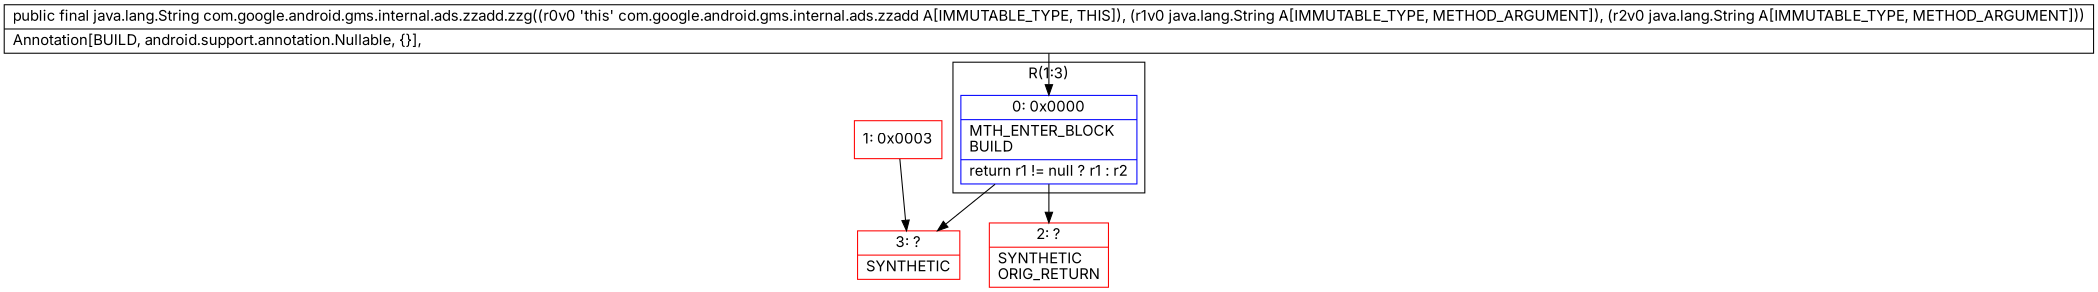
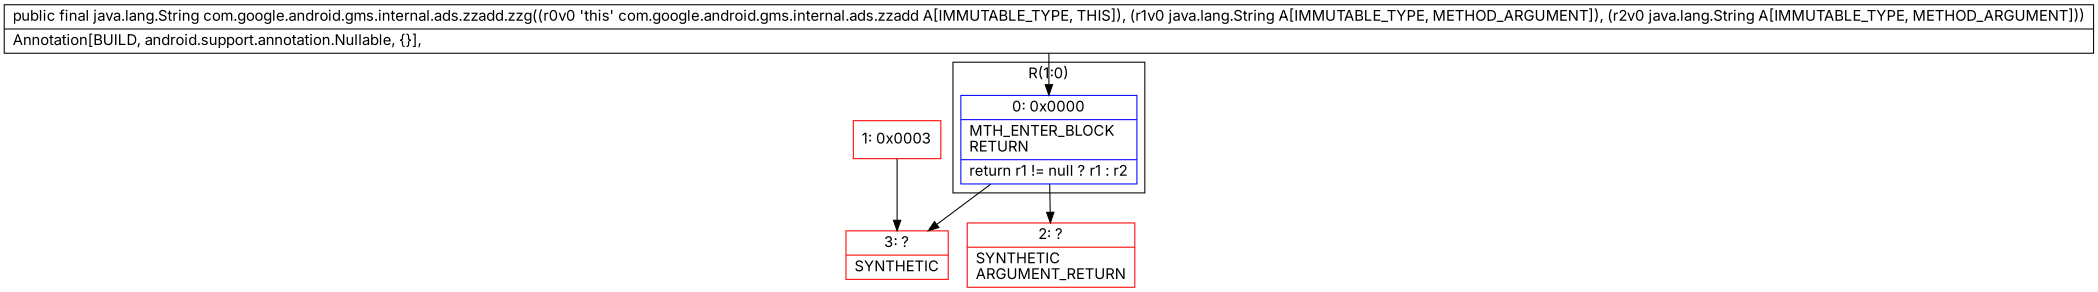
(1049, 74) -> (1049, 74)
(991, 147) -> (999, 147)
(1049, 275) -> (1051, 275)
